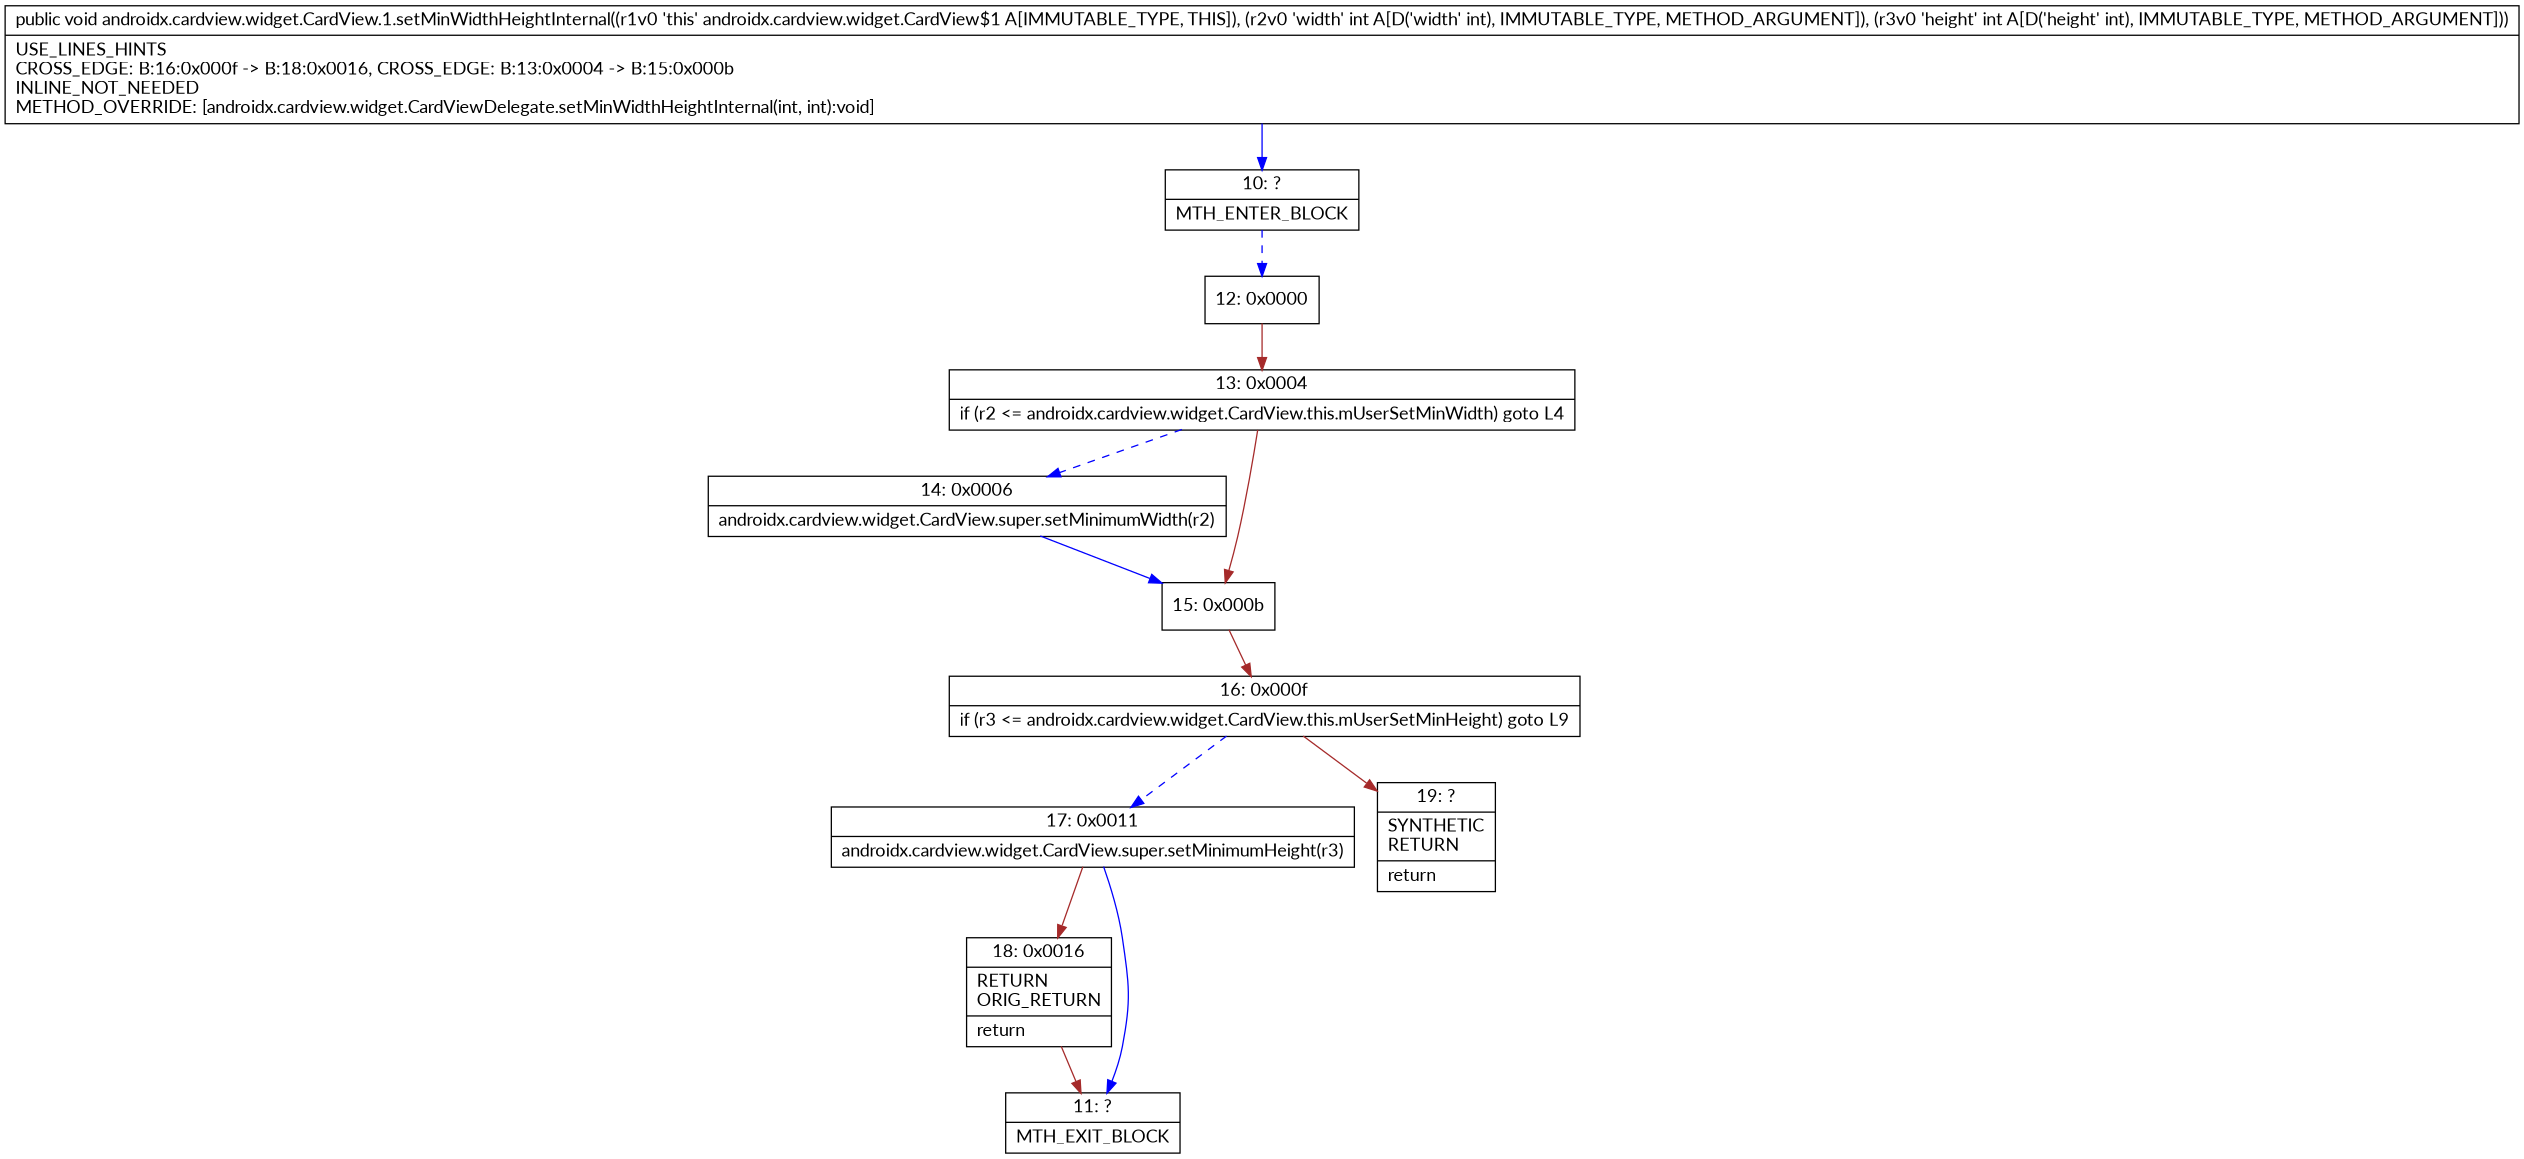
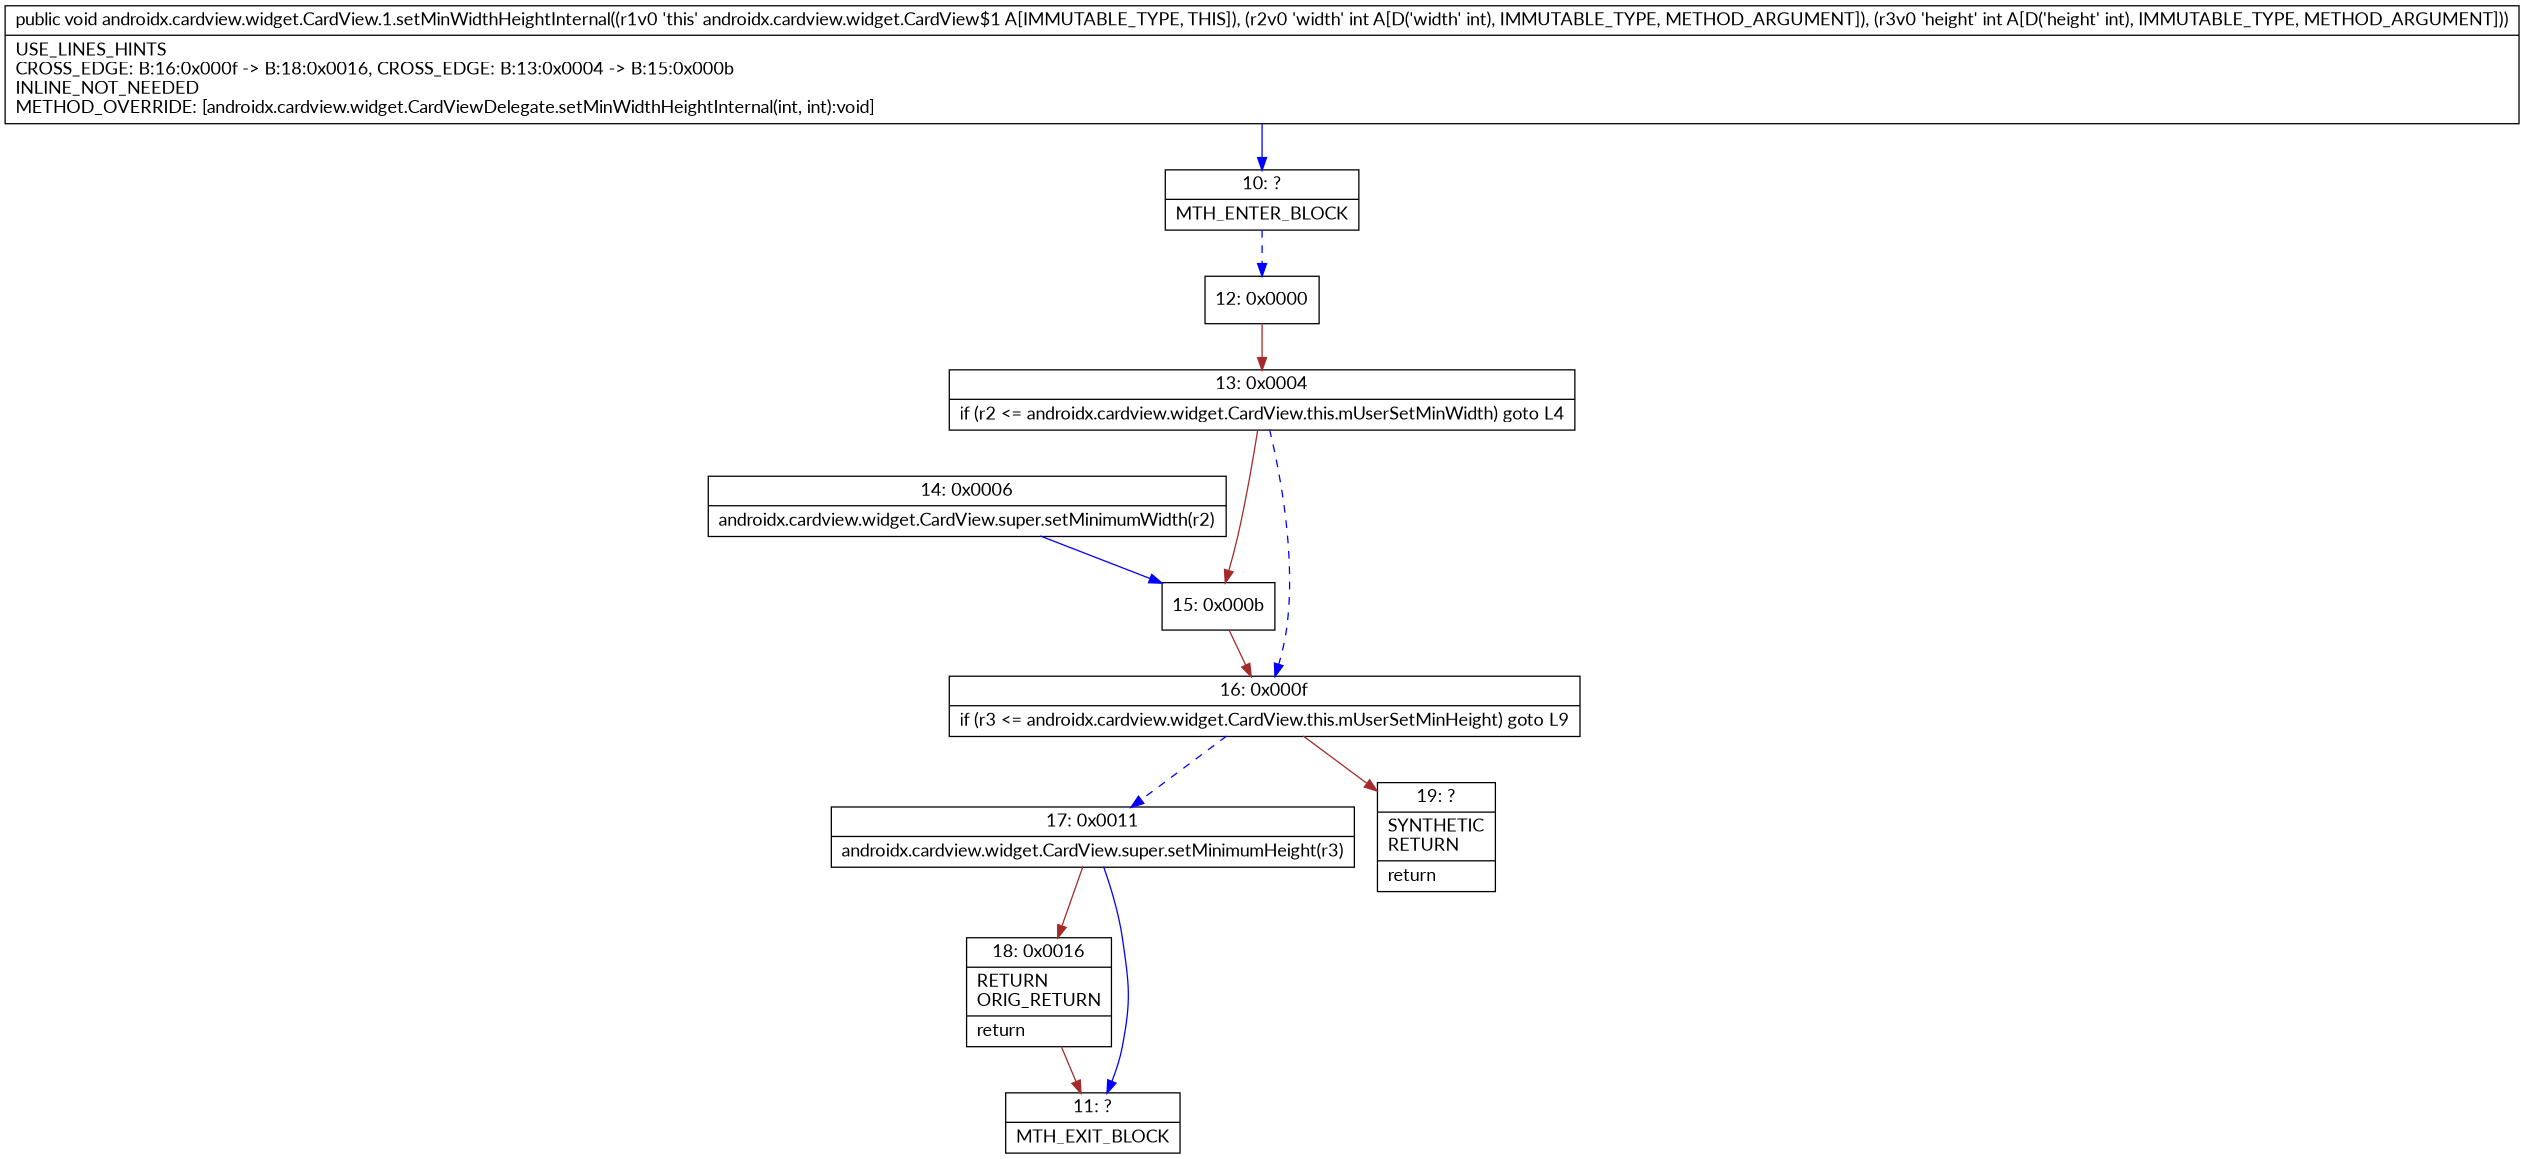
(1121, 451) -> (1288, 547)
